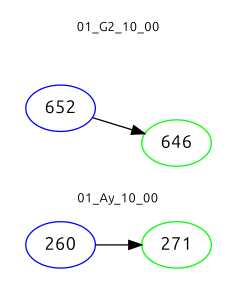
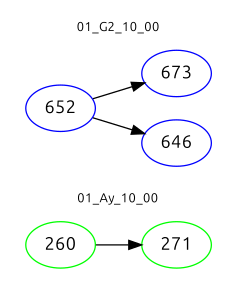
none -> (177, 73)
(177, 143) -> (177, 143)
(61, 245) -> (61, 245)
